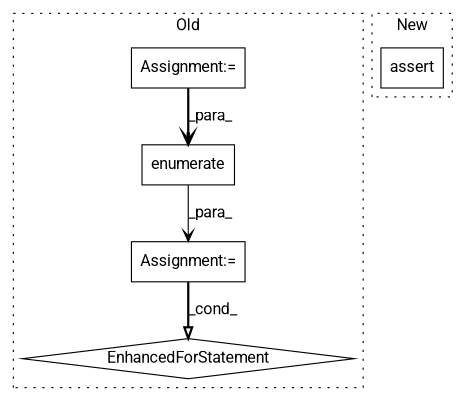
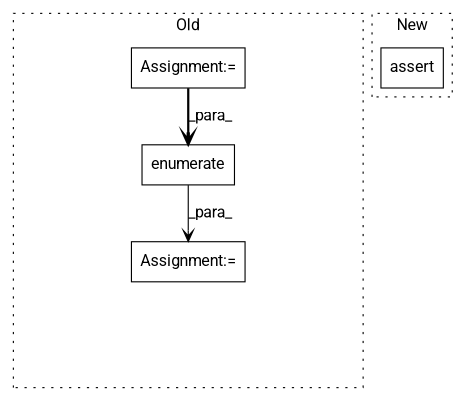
(188, 359) -> none
